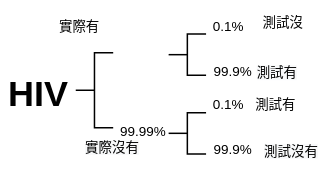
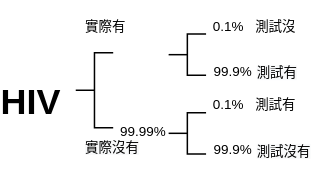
(283, 23) -> (276, 27)
(79, 27) -> (105, 27)
(38, 94) -> (30, 102)
(293, 154) -> (285, 154)
